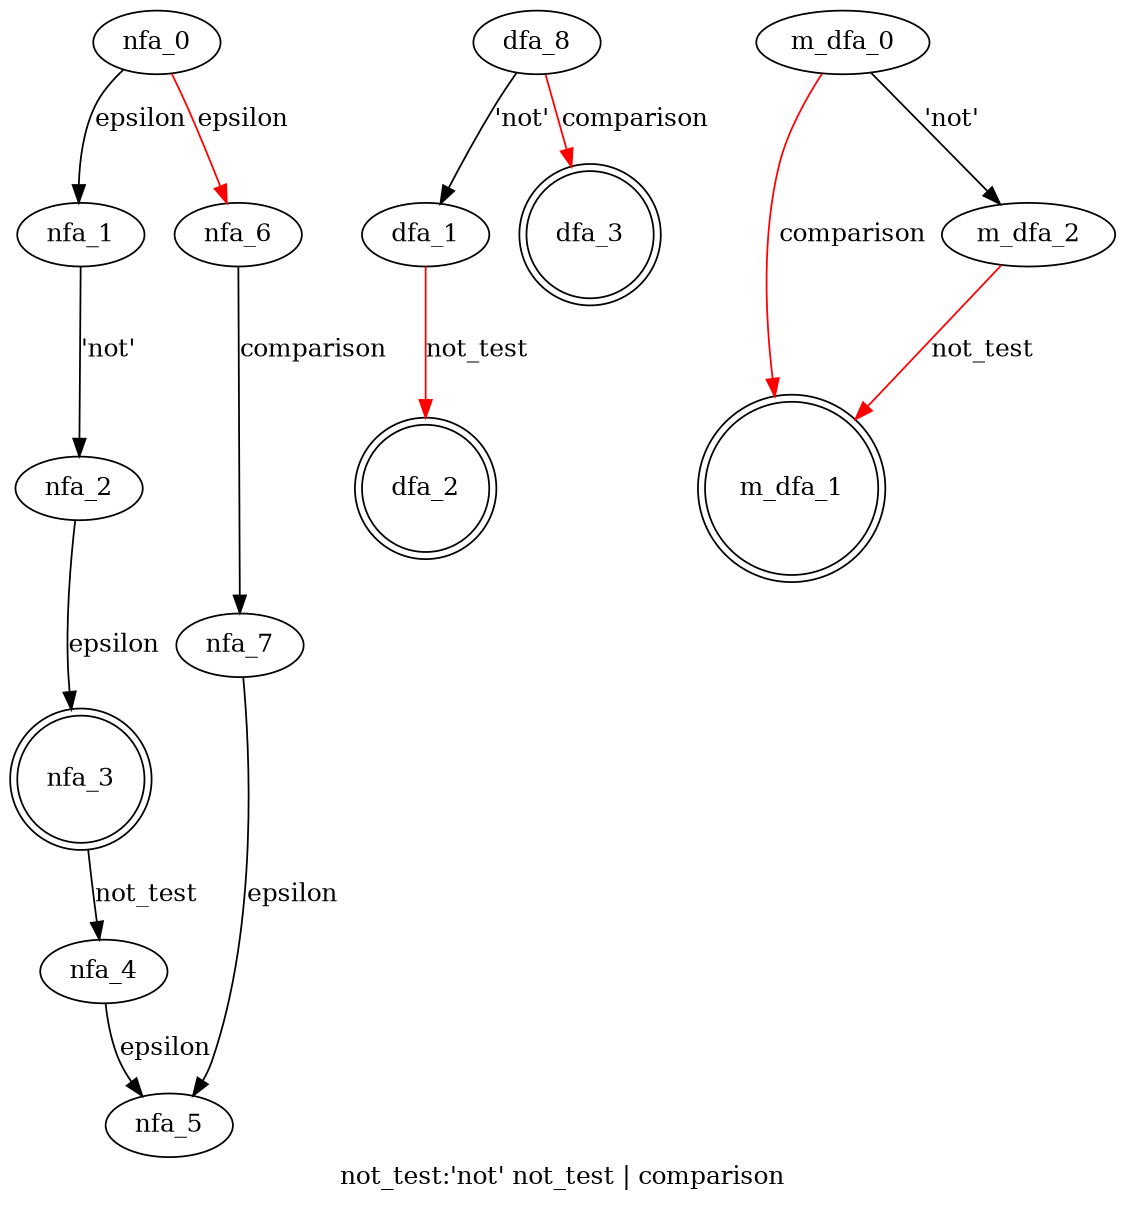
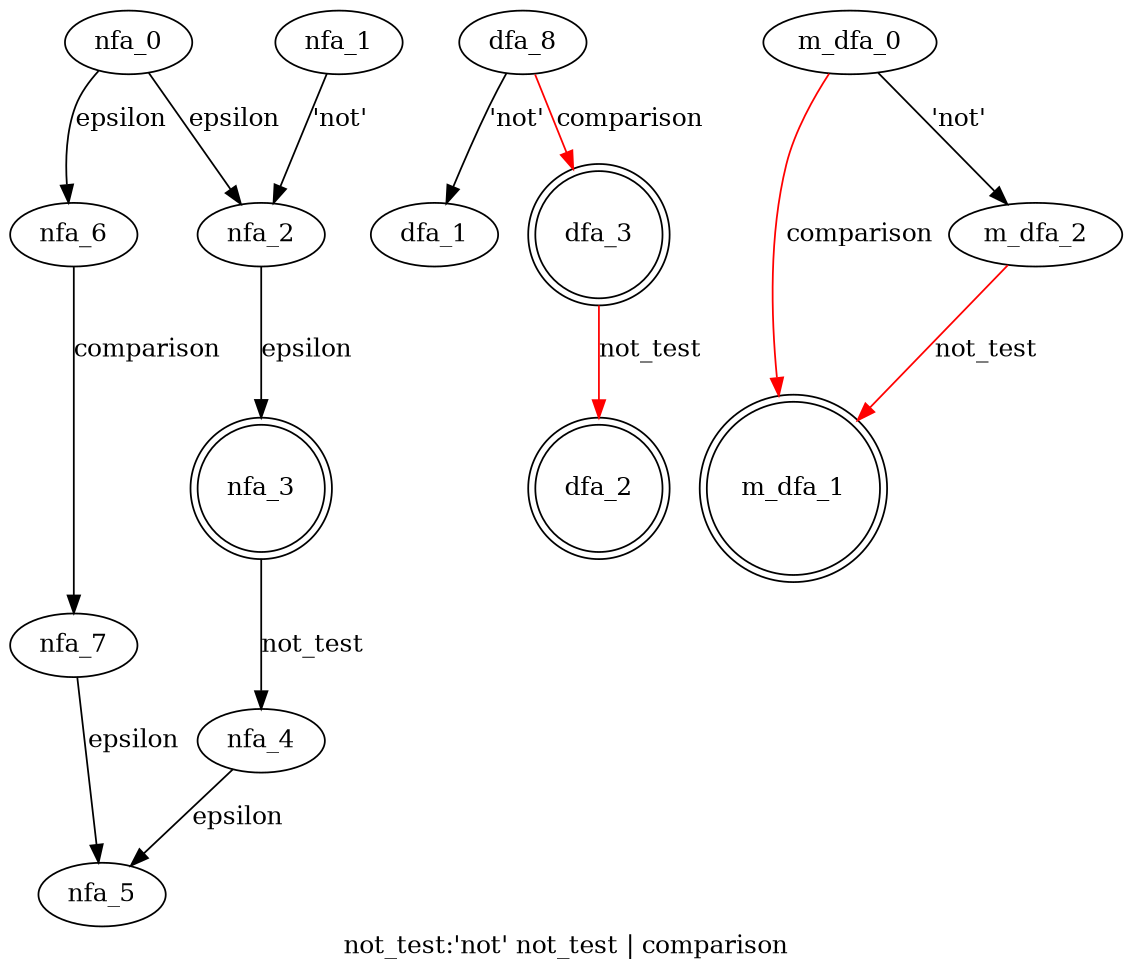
(89, 122) -> (190, 131)
(197, 129) -> (70, 124)
(426, 333) -> (599, 353)
